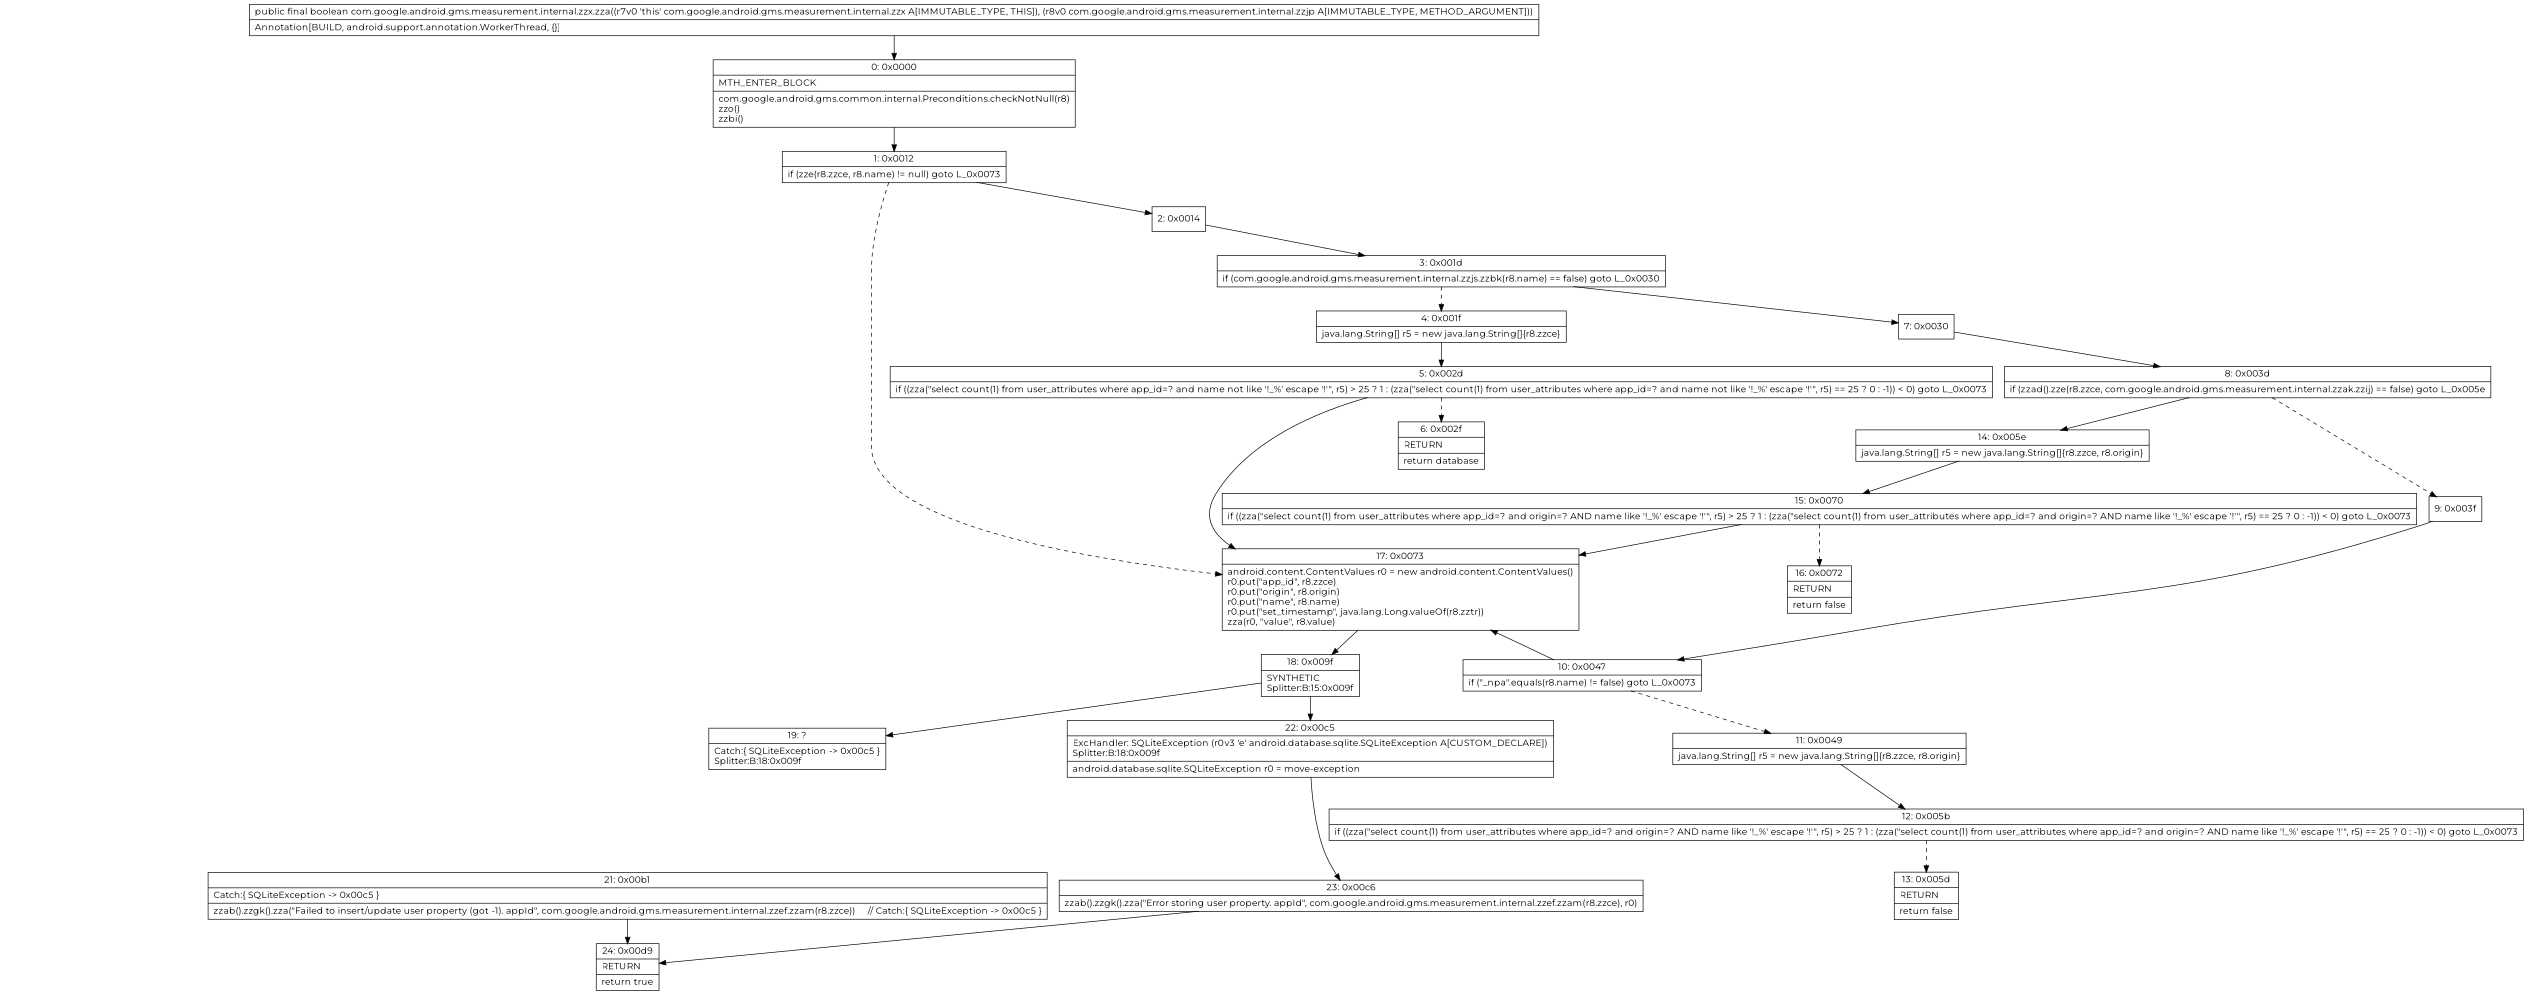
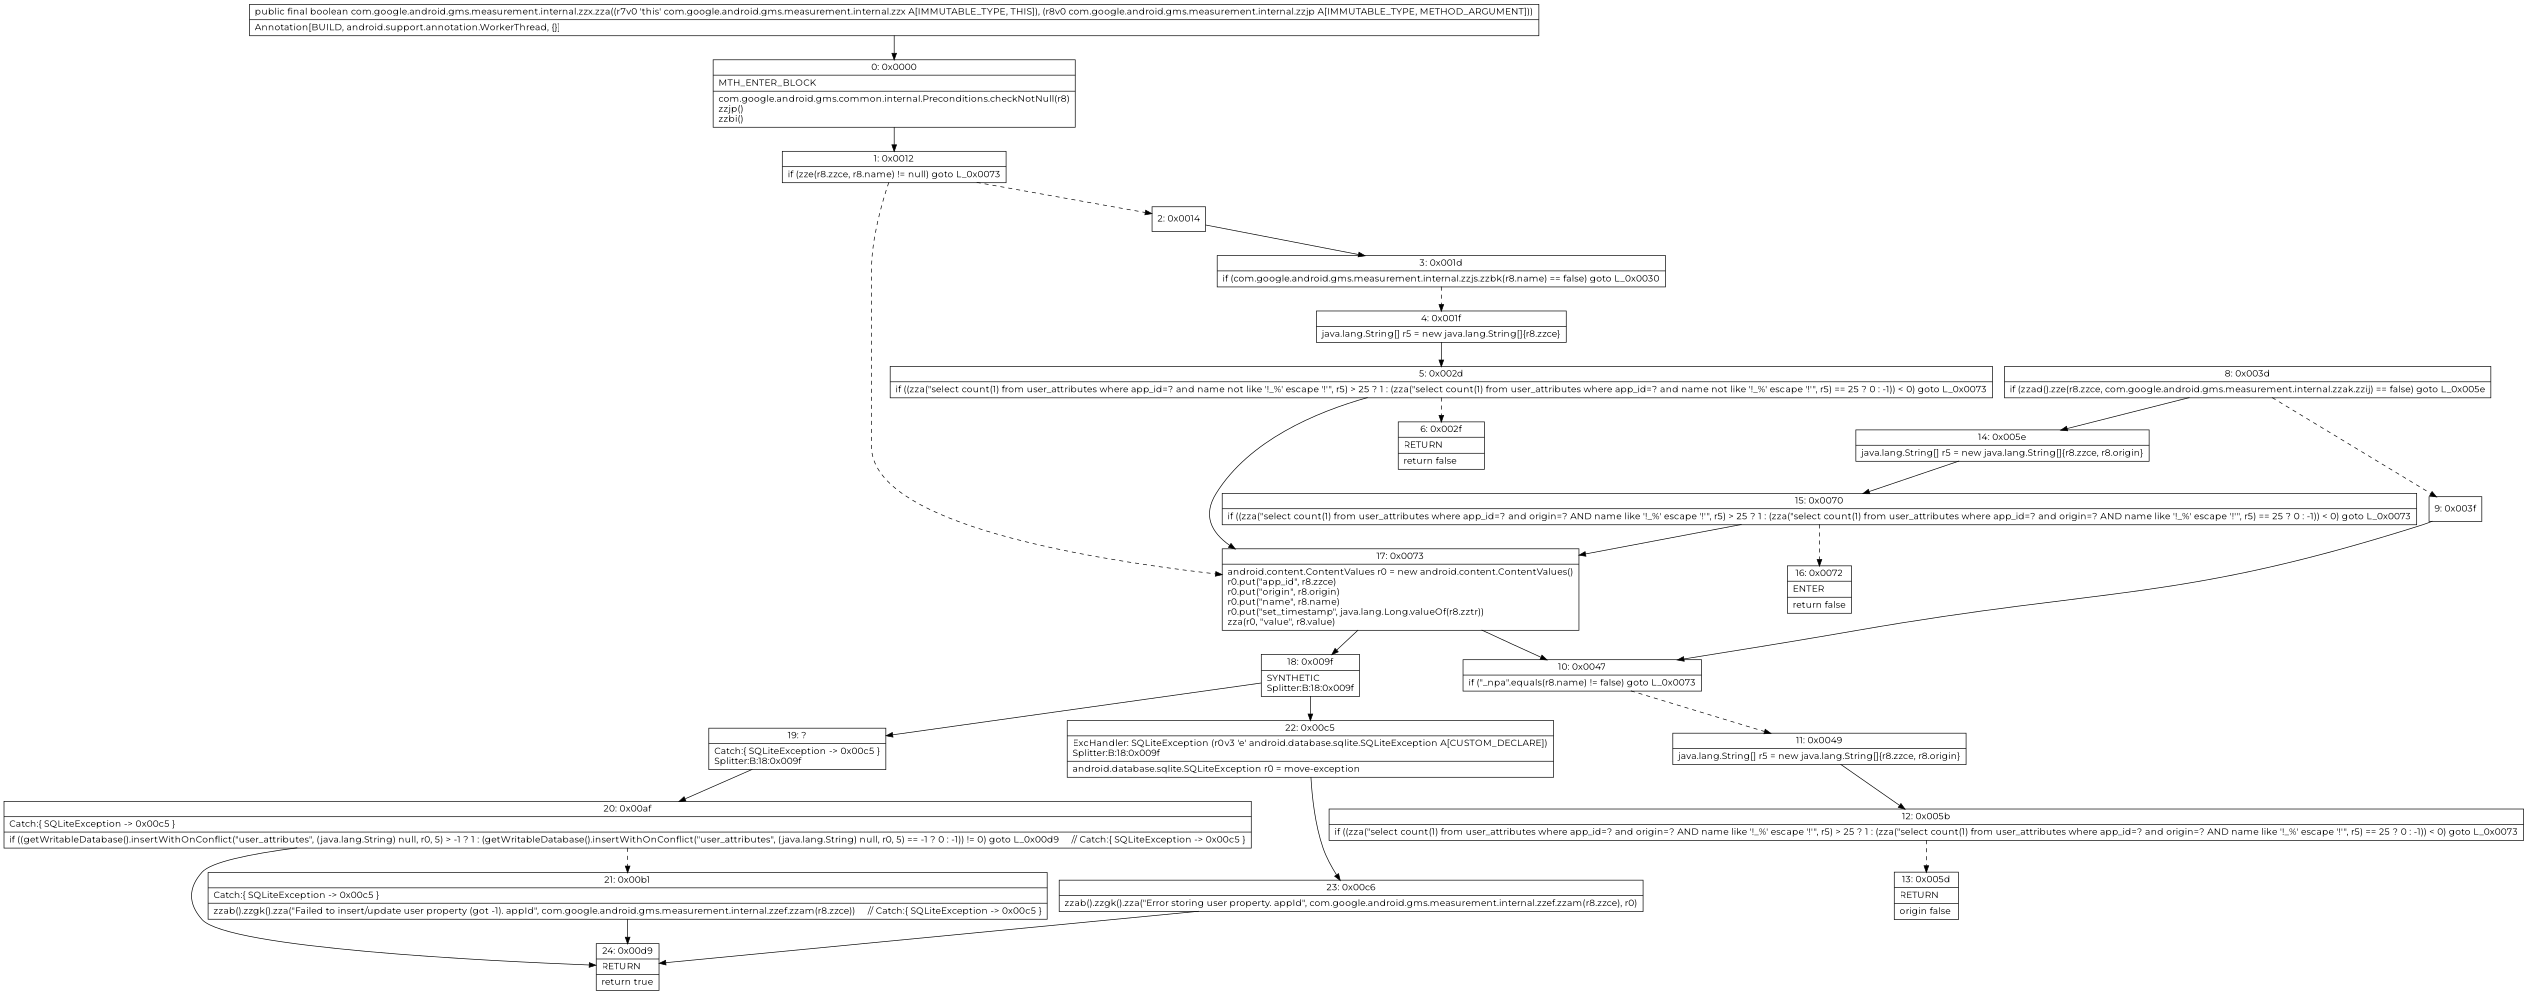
(730, 109) -> (731, 109)
(1061, 197) -> (1061, 197)
(1926, 327) -> none
(1441, 461) -> (1430, 461)
(1812, 589) -> (1809, 589)
(1526, 646) -> (1511, 644)
(1310, 688) -> (1310, 688)
none -> (628, 825)
(1926, 911) -> (1925, 911)
